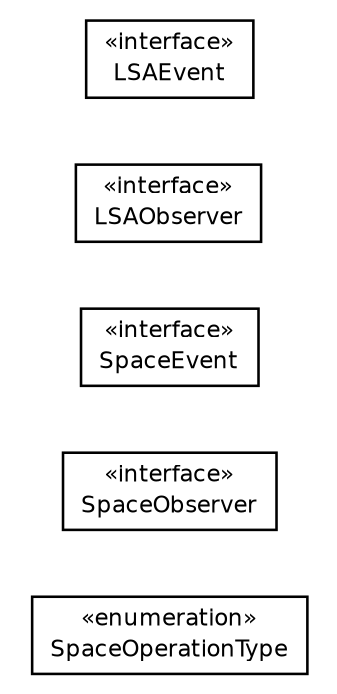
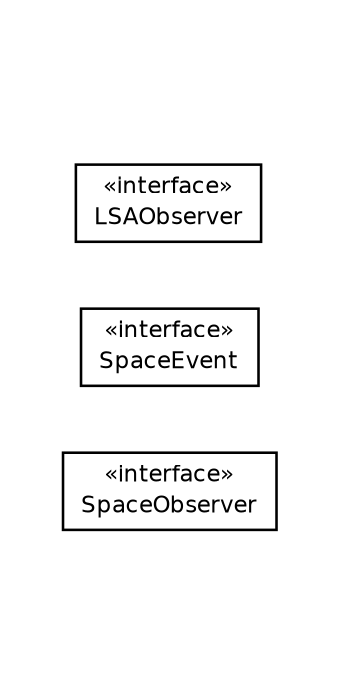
(168, 59) -> none
(168, 635) -> none
